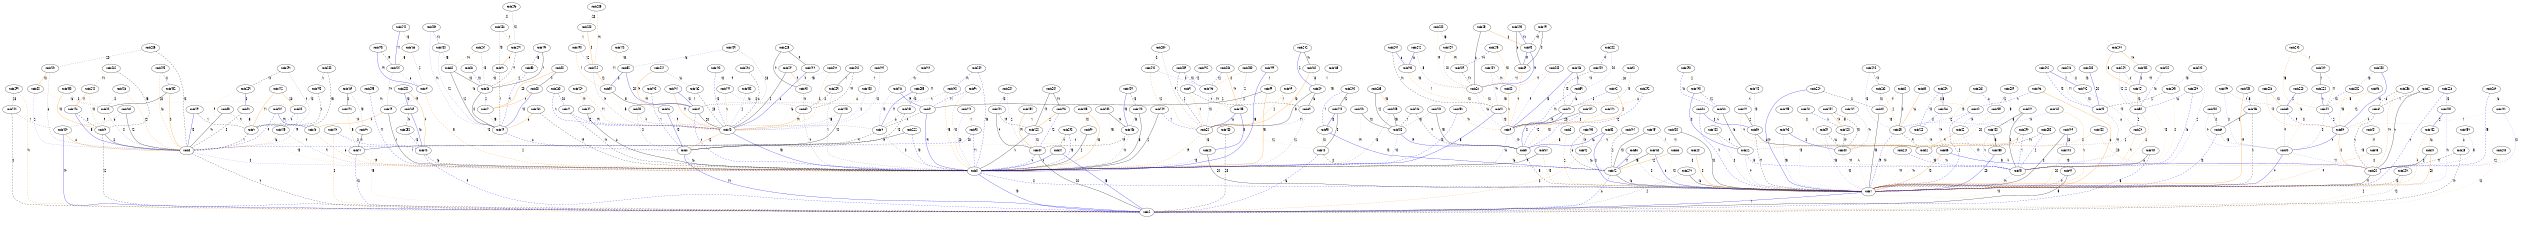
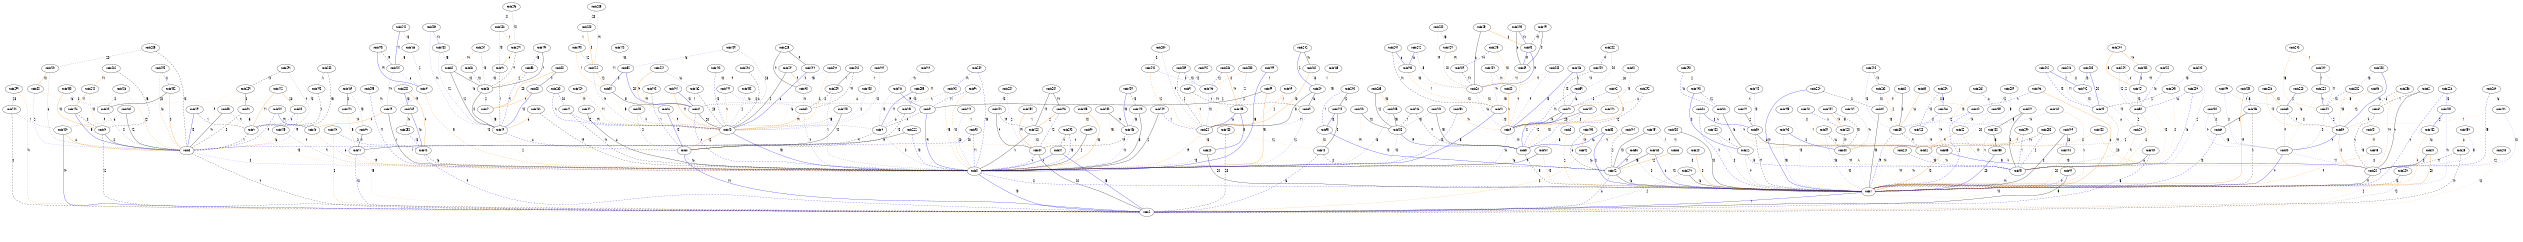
(2085, 79) -> (2085, 79)
